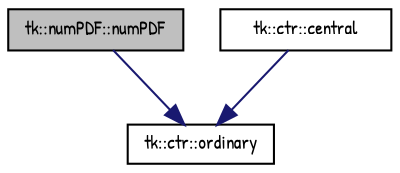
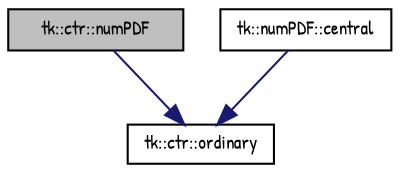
(96, 30) -> (96, 30)
(306, 30) -> (306, 30)
